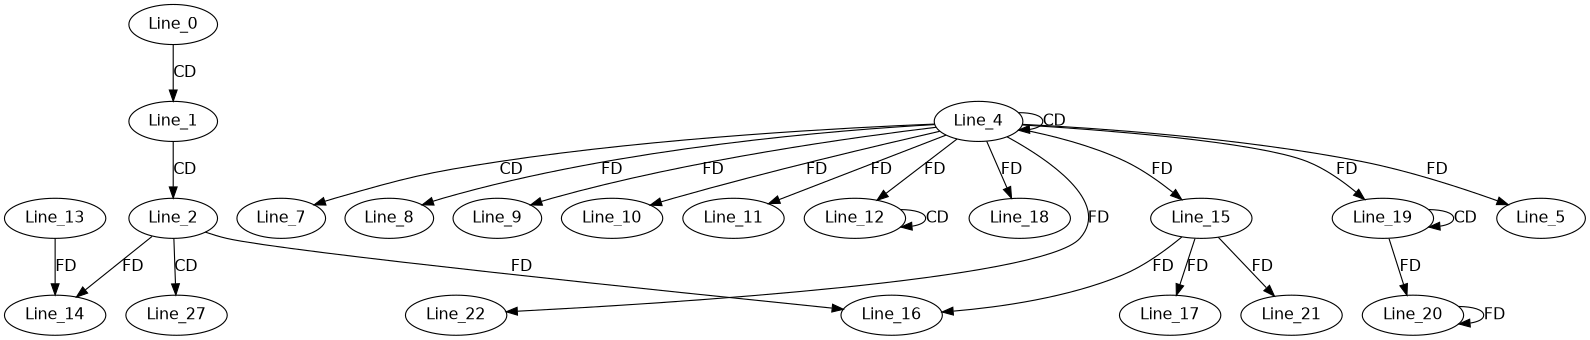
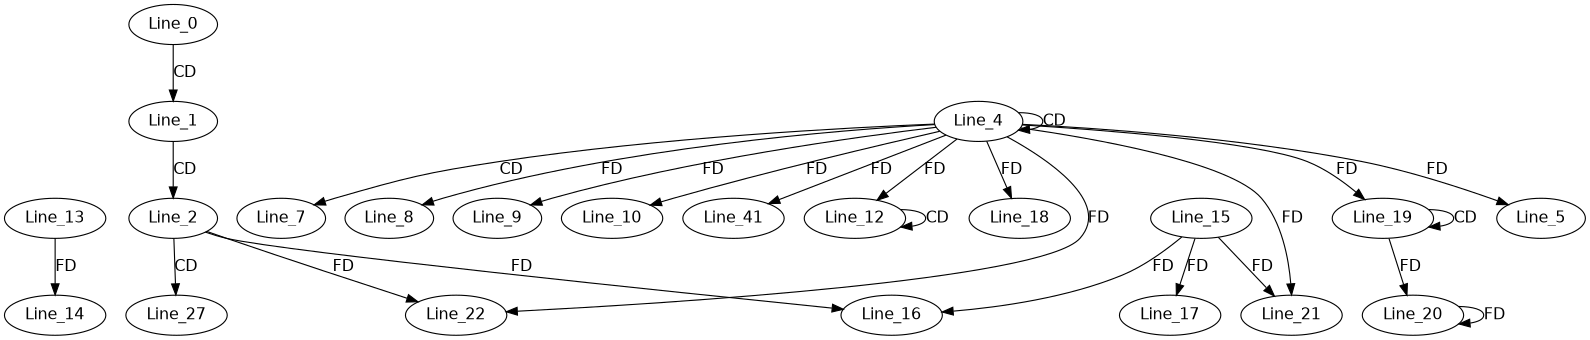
(1100, 151) -> (1190, 162)
(733, 218) -> (733, 218)
(119, 263) -> (307, 265)
